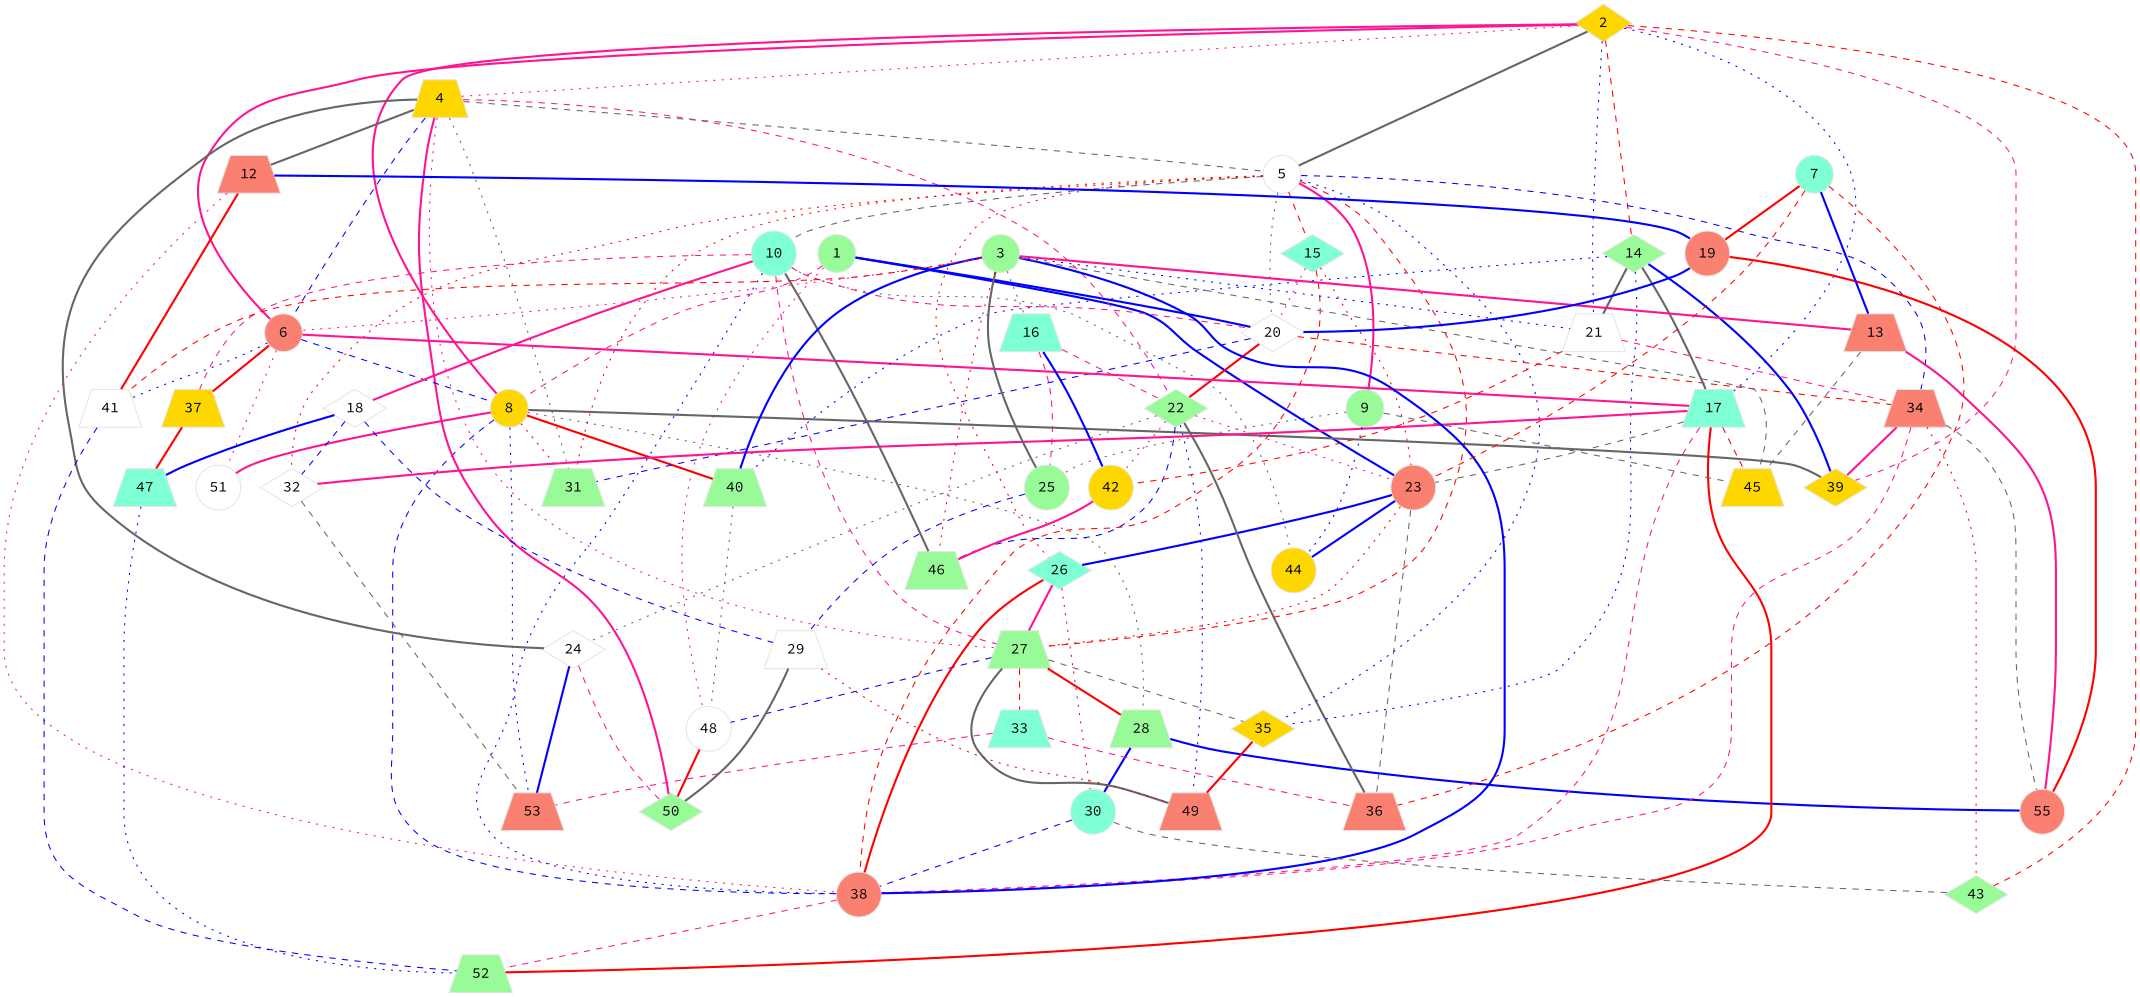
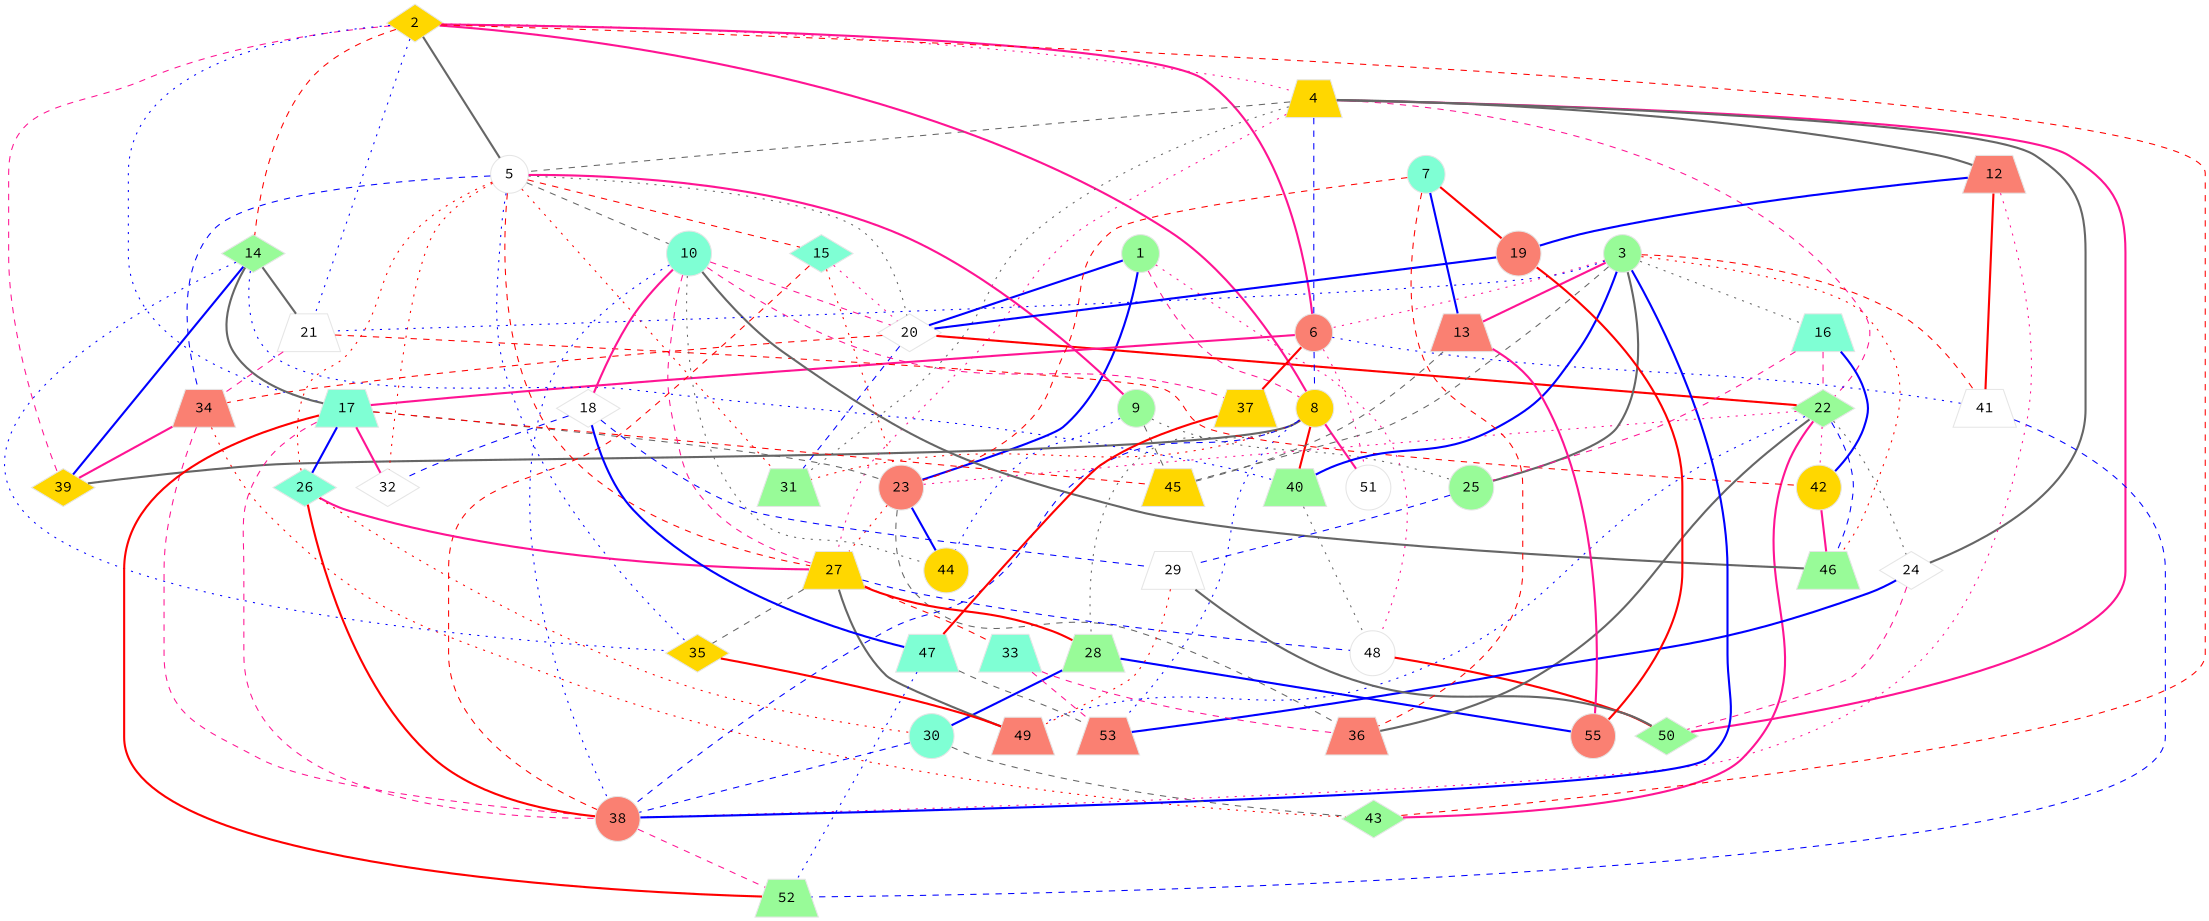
(1245, 531) -> (325, 450)
(2016, 595) -> none
(410, 647) -> (1023, 697)
(1020, 650) -> (834, 570)
none -> (1756, 741)
